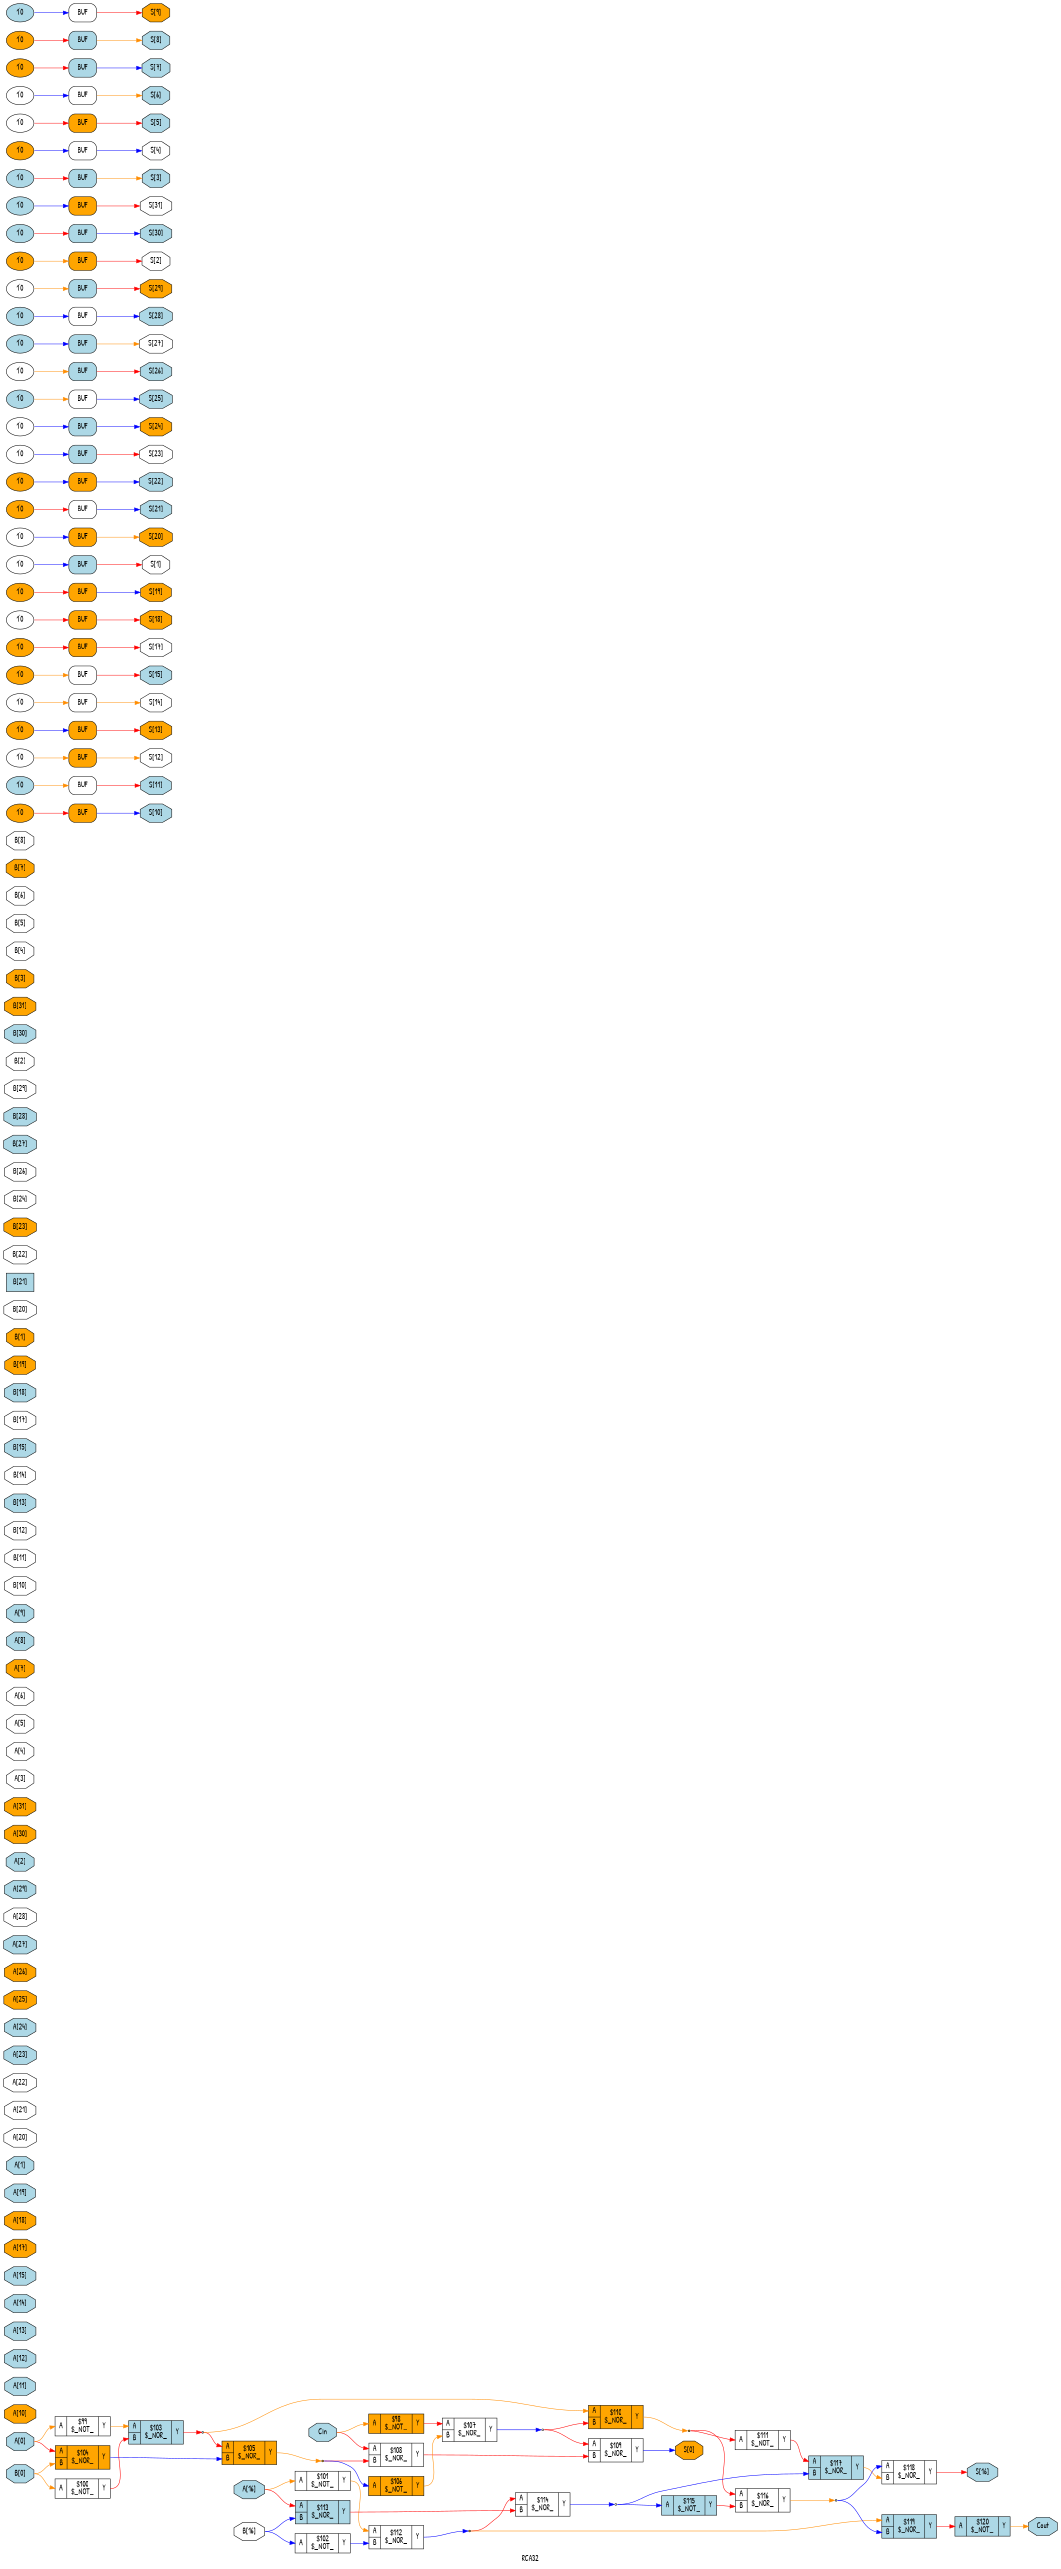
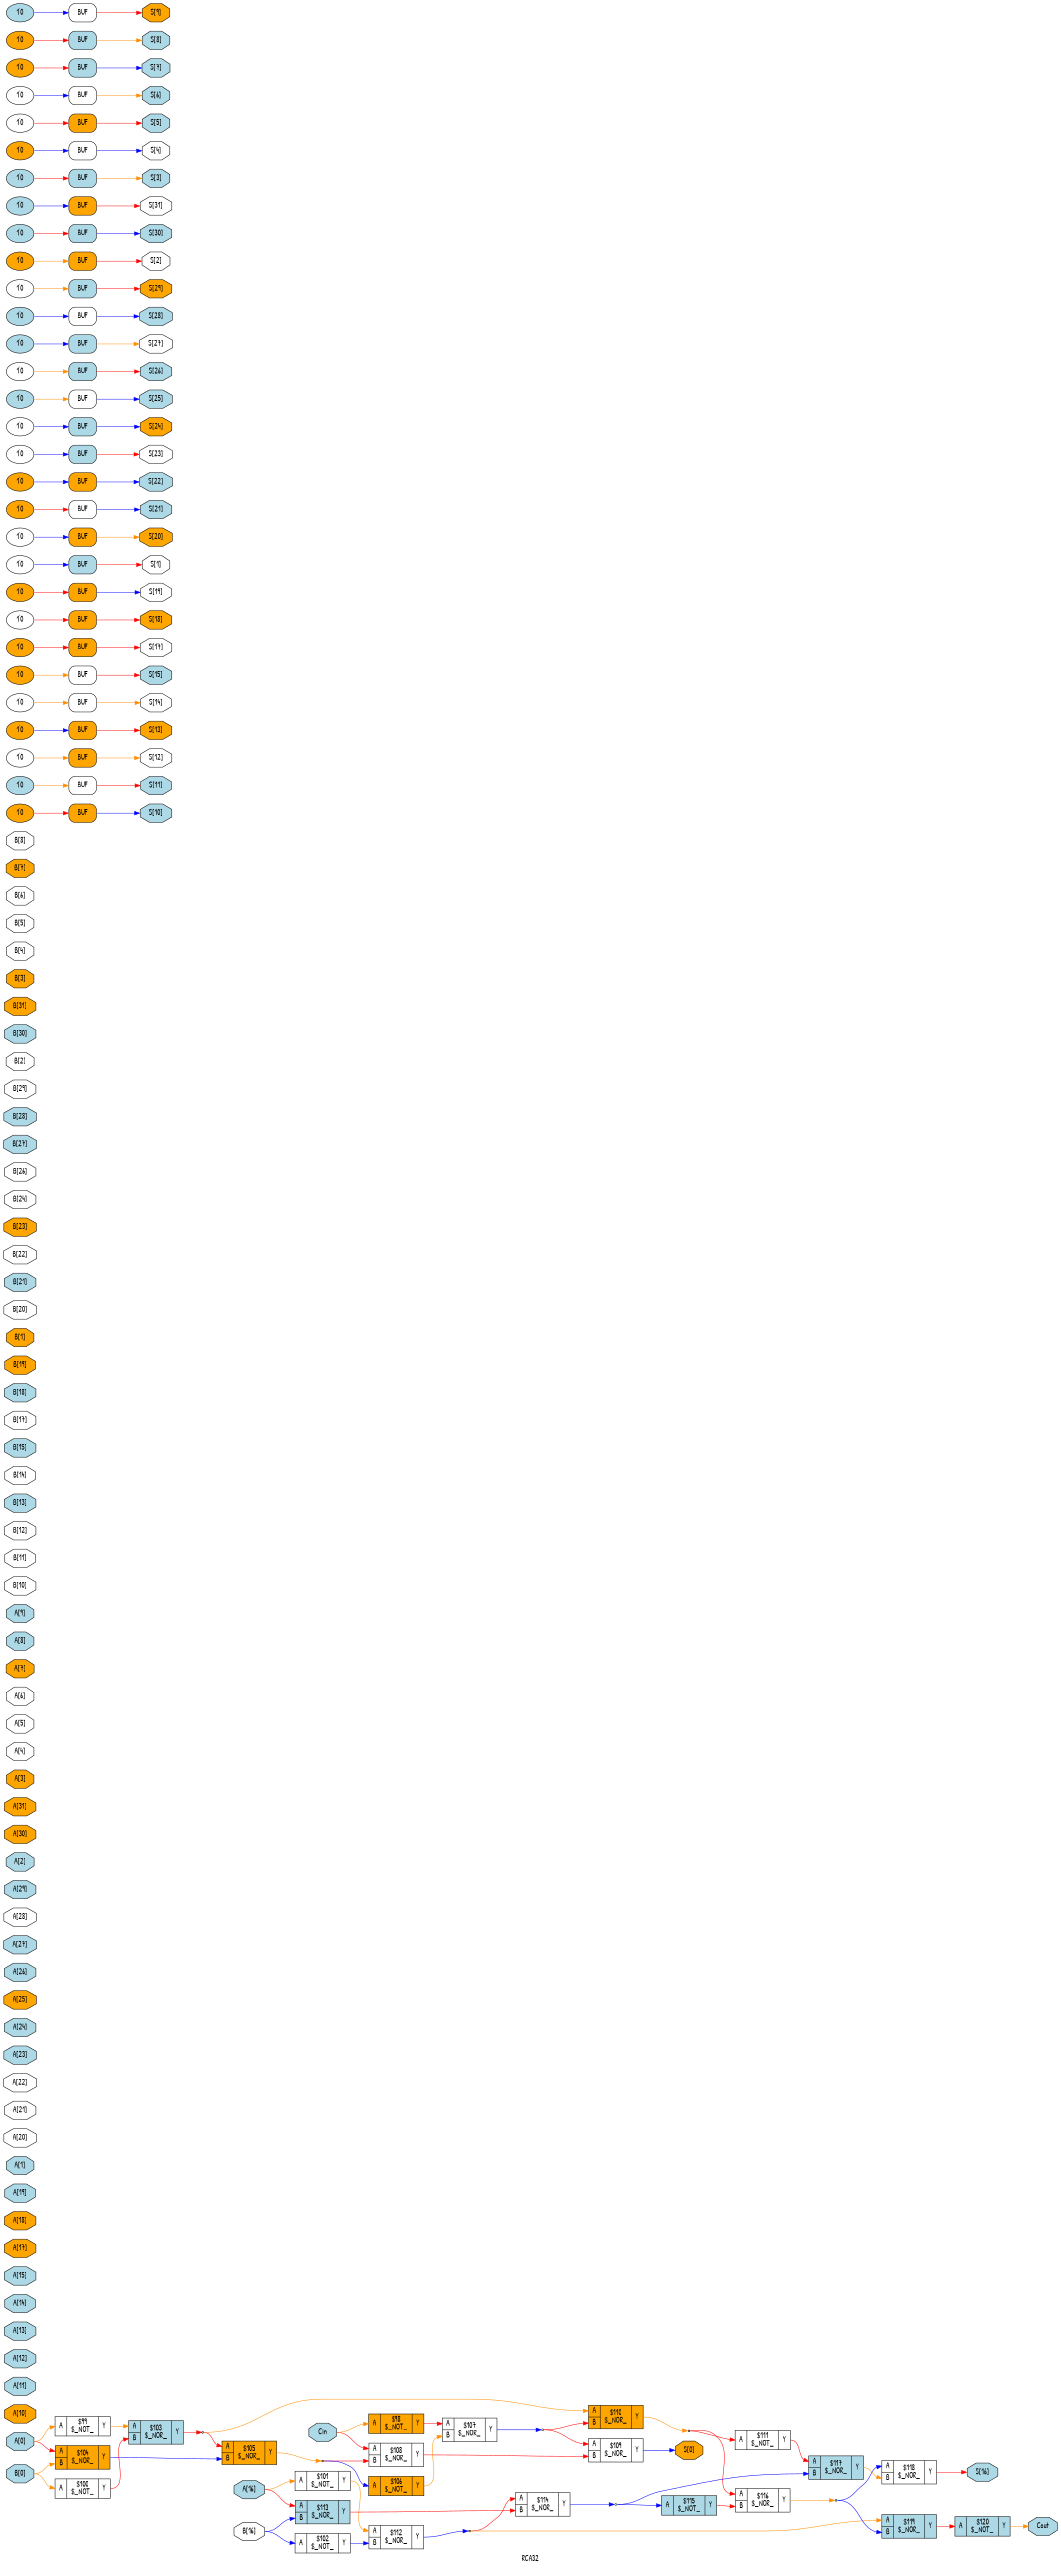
(156, 592) -> (156, 592)
(20, 1282) -> (20, 1282)
(20, 1779) -> (20, 1779)
(20, 1972) -> (20, 1972)
